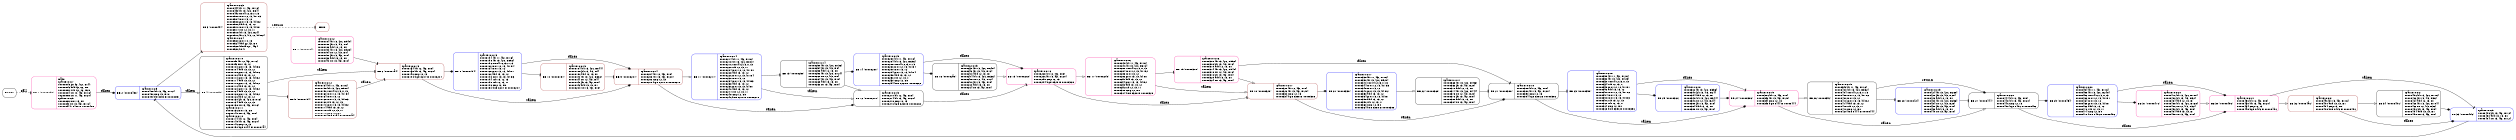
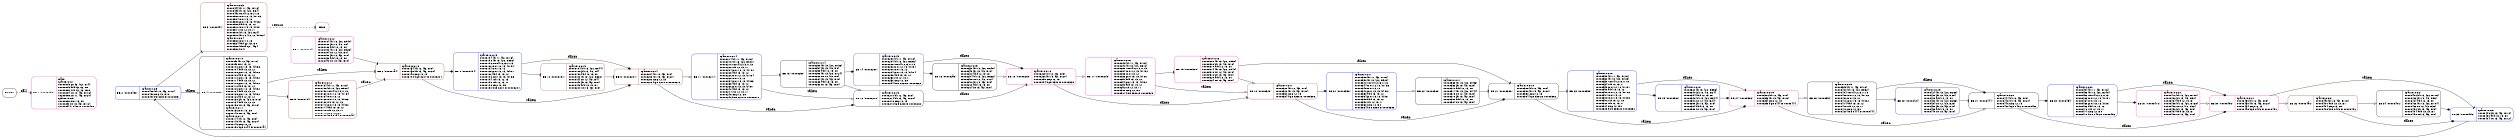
(1927, 80) -> (1927, 80)
(104, 93) -> none
